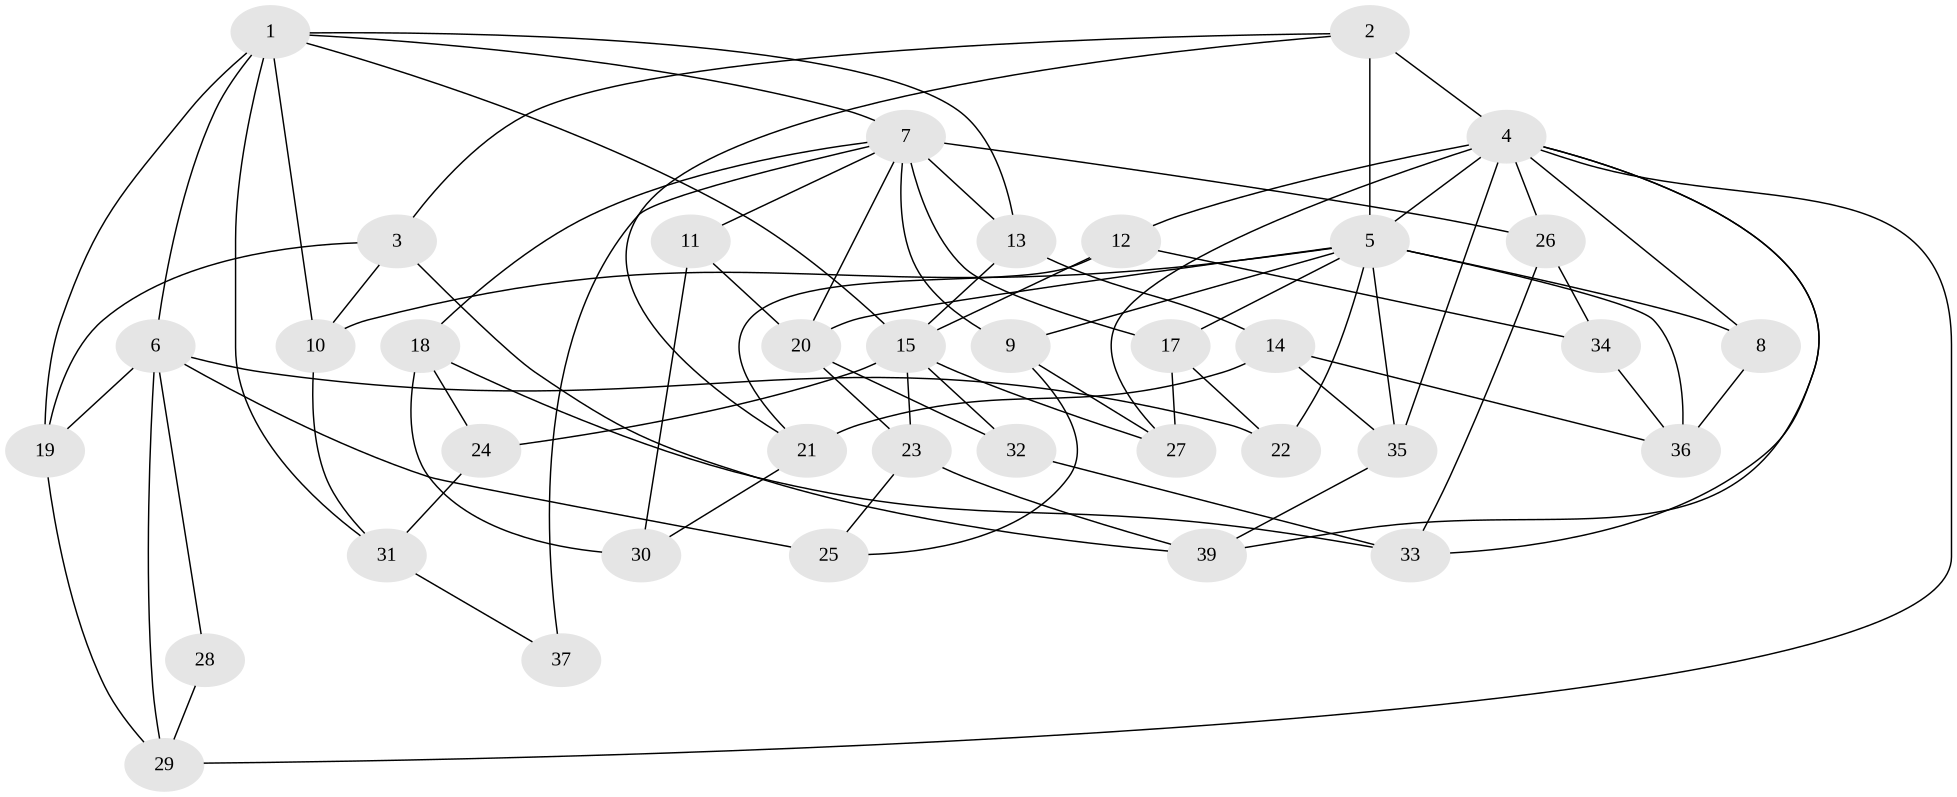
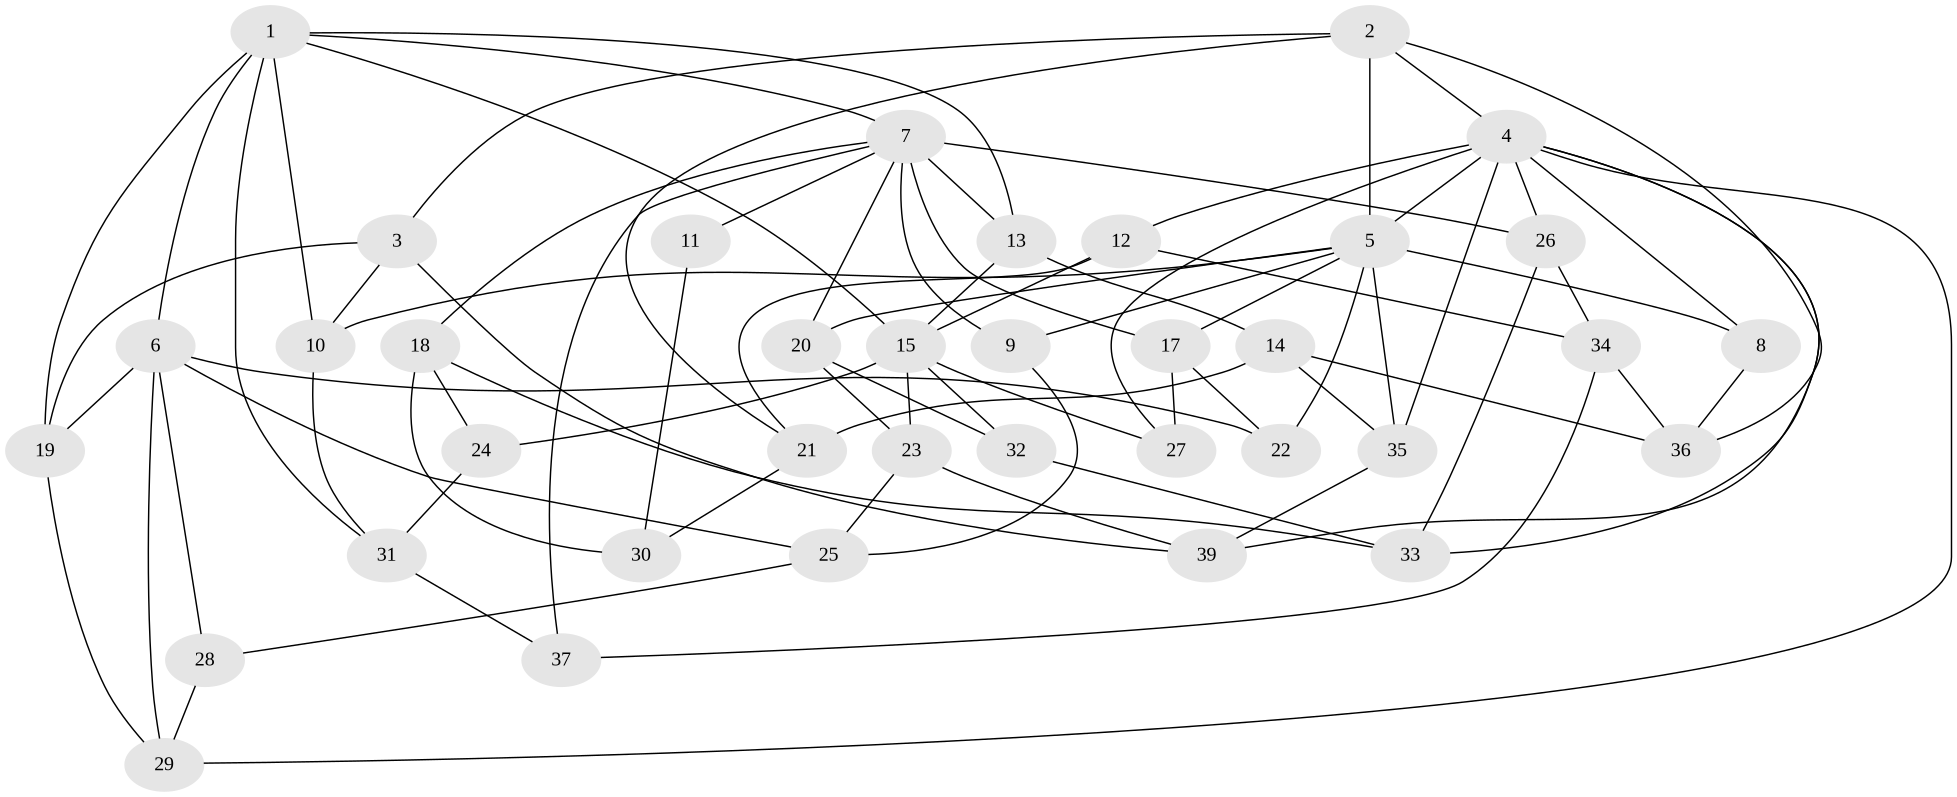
(746, 294) -> none
(1646, 316) -> (1722, 204)
(1113, 410) -> none
none -> (518, 611)
none -> (1160, 628)
